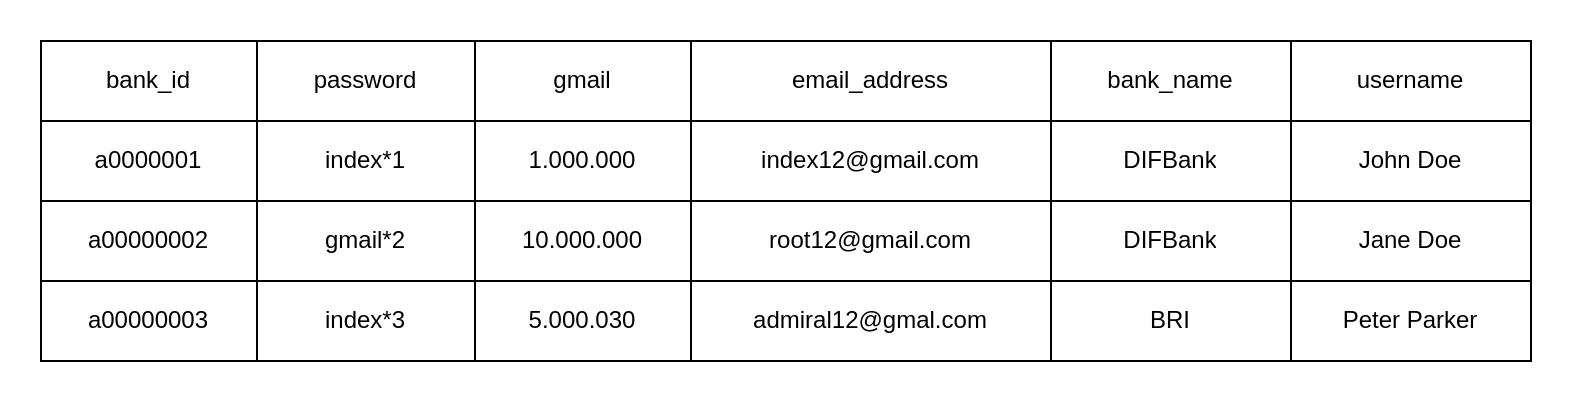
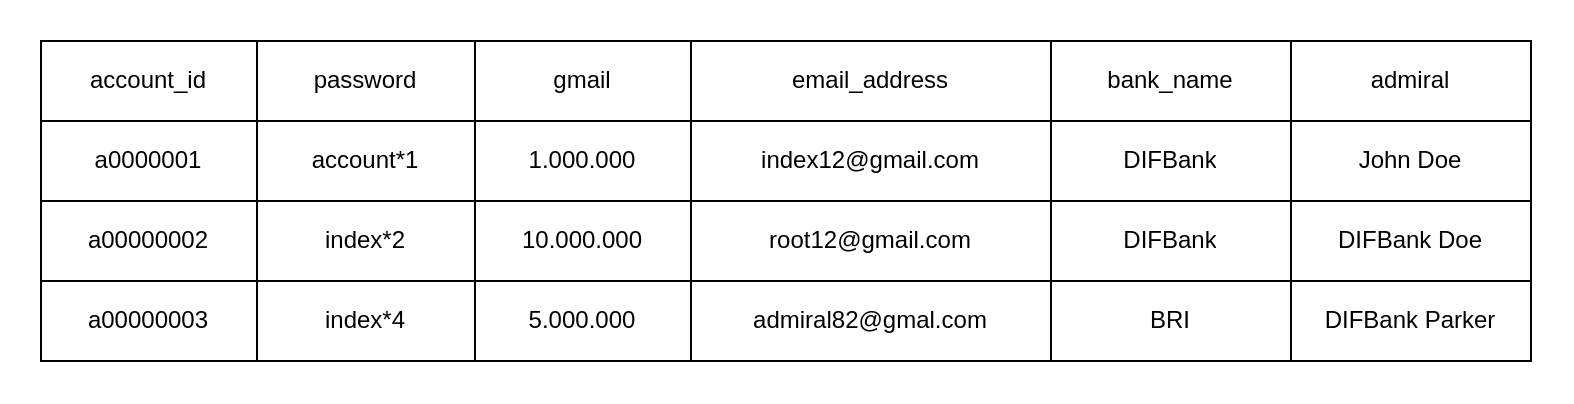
(149, 81) -> (149, 81)
(1411, 81) -> (1411, 81)
(366, 161) -> (366, 161)
(366, 241) -> (366, 241)
(1411, 241) -> (1411, 241)
(366, 321) -> (366, 321)
(583, 321) -> (583, 321)
(871, 321) -> (871, 321)
(1411, 321) -> (1411, 321)
